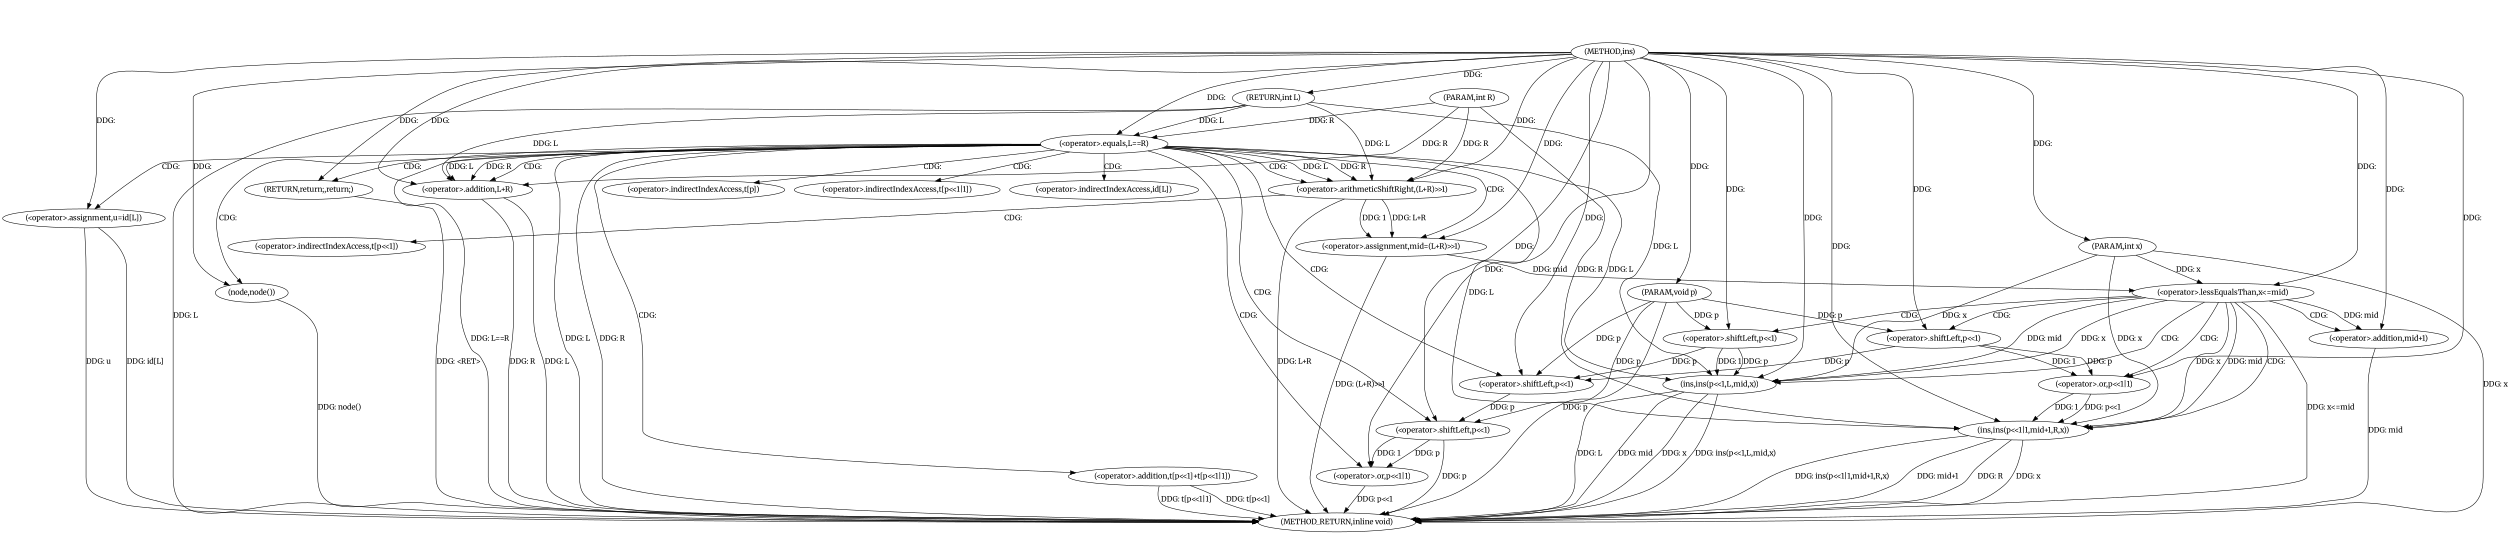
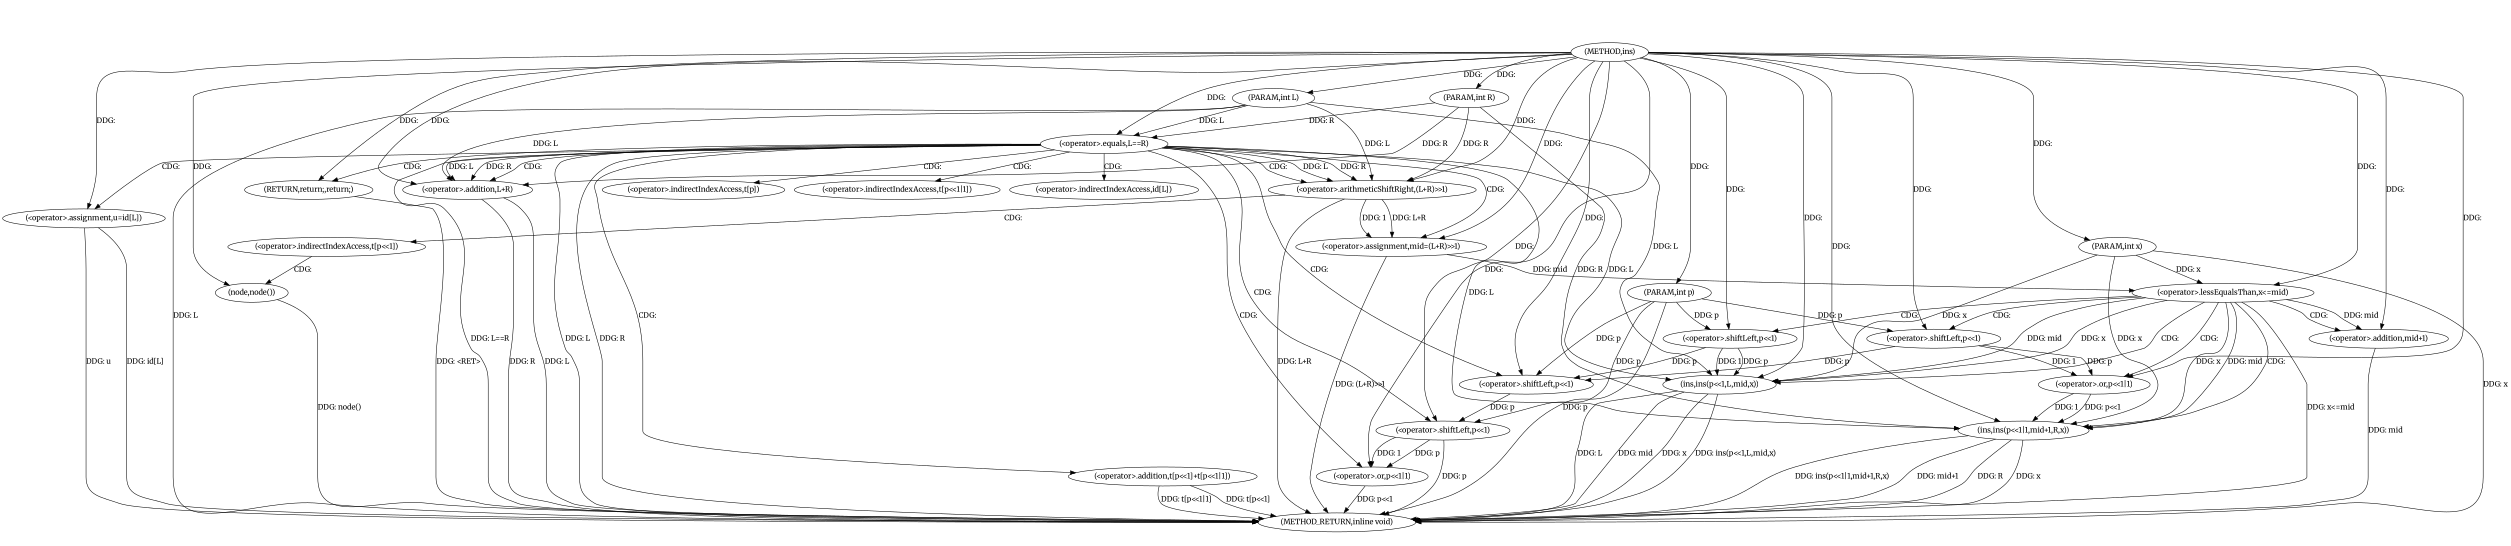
none -> (1500, 70)
(1274, 98) -> (1274, 98)
(375, 162) -> (291, 269)
(1669, 293) -> (1669, 293)
